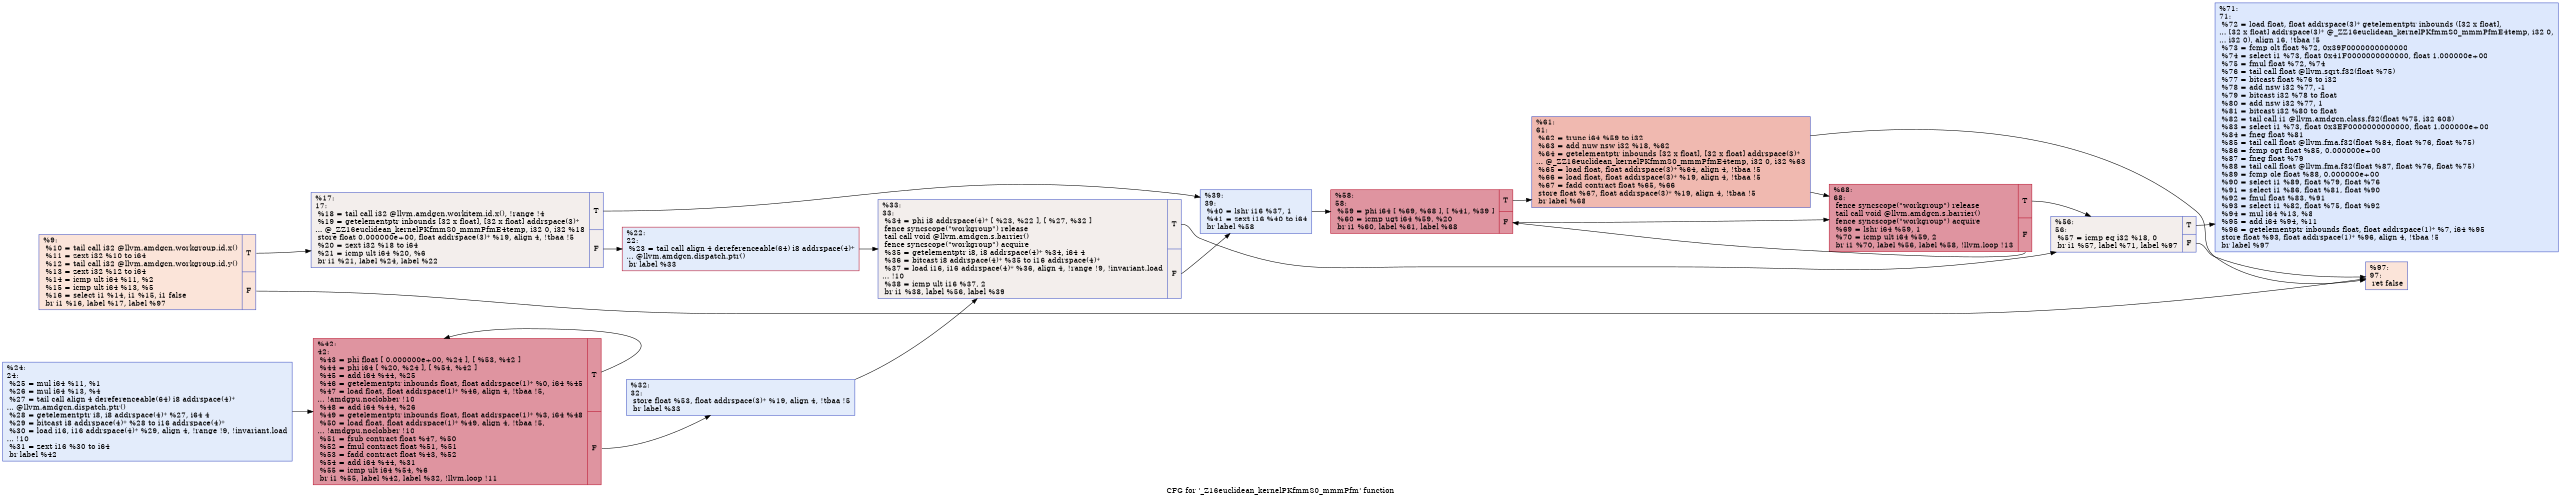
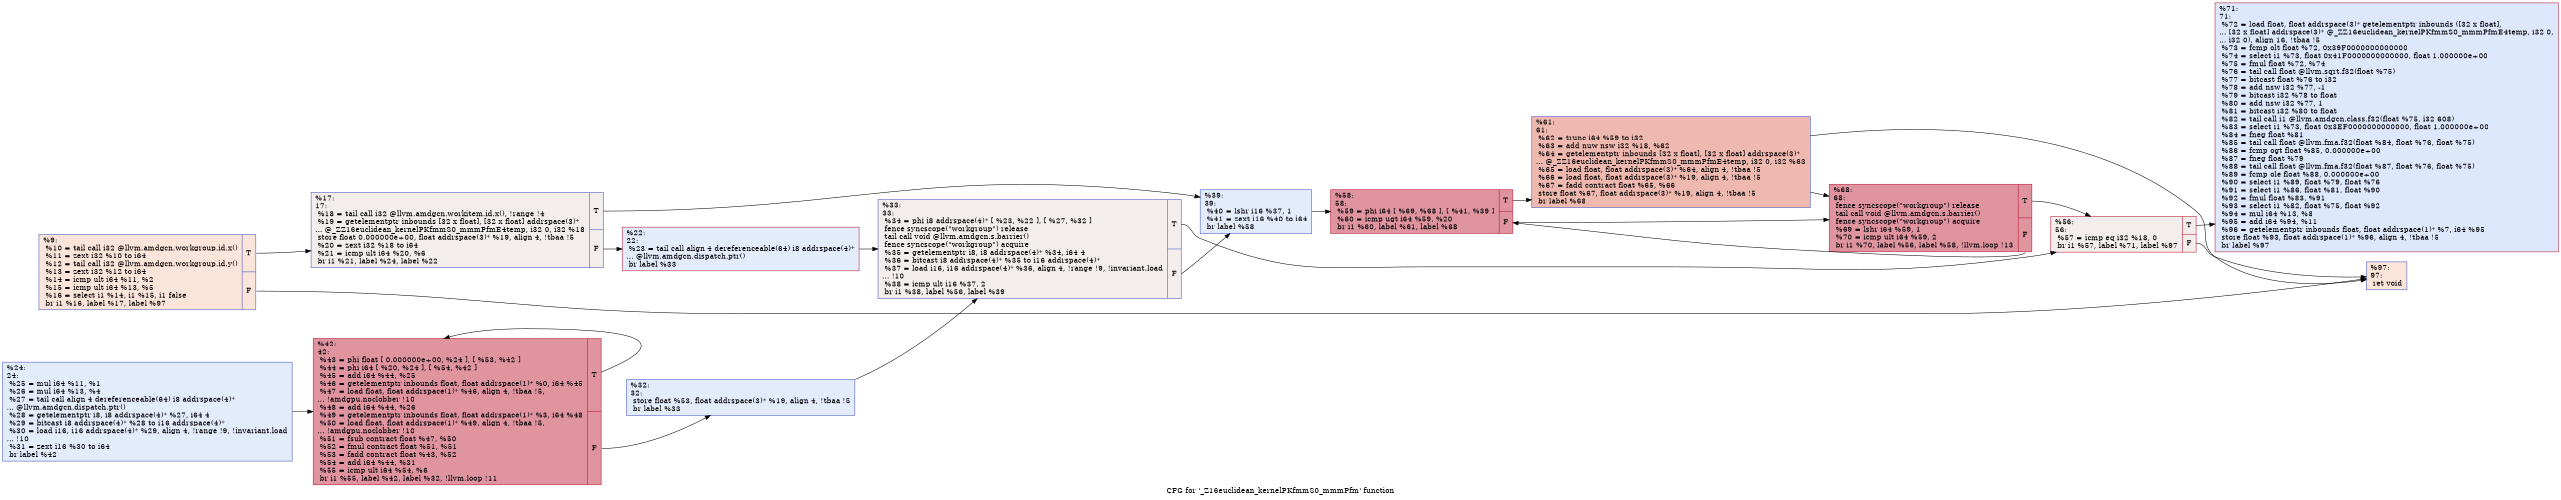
(2387, 127) -> (2387, 127)
(2123, 234) -> (2123, 234)
(2387, 283) -> (2387, 283)
